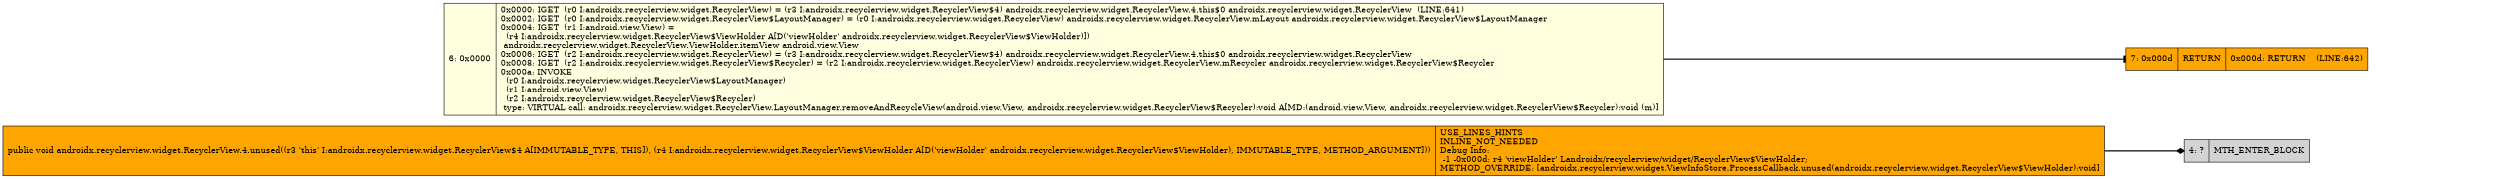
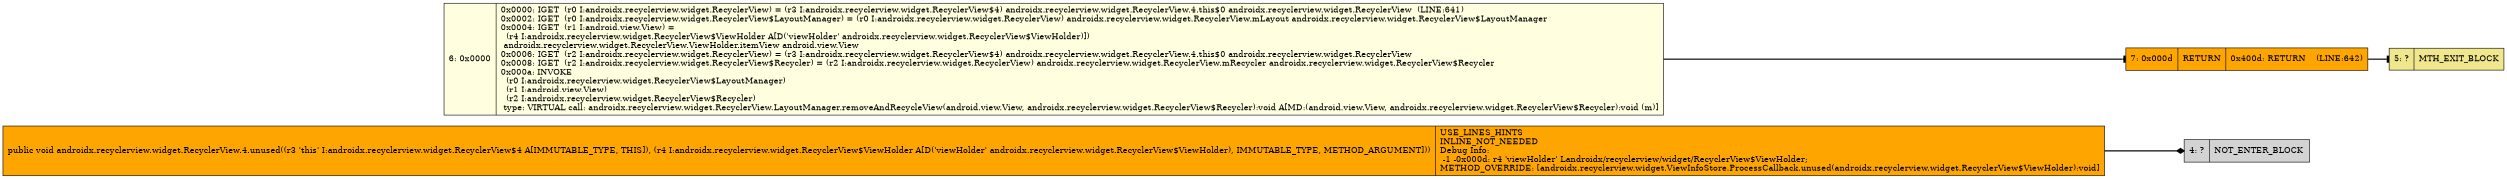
(2297, 59) -> (2297, 59)
none -> (2447, 59)
(2259, 151) -> (2259, 151)
